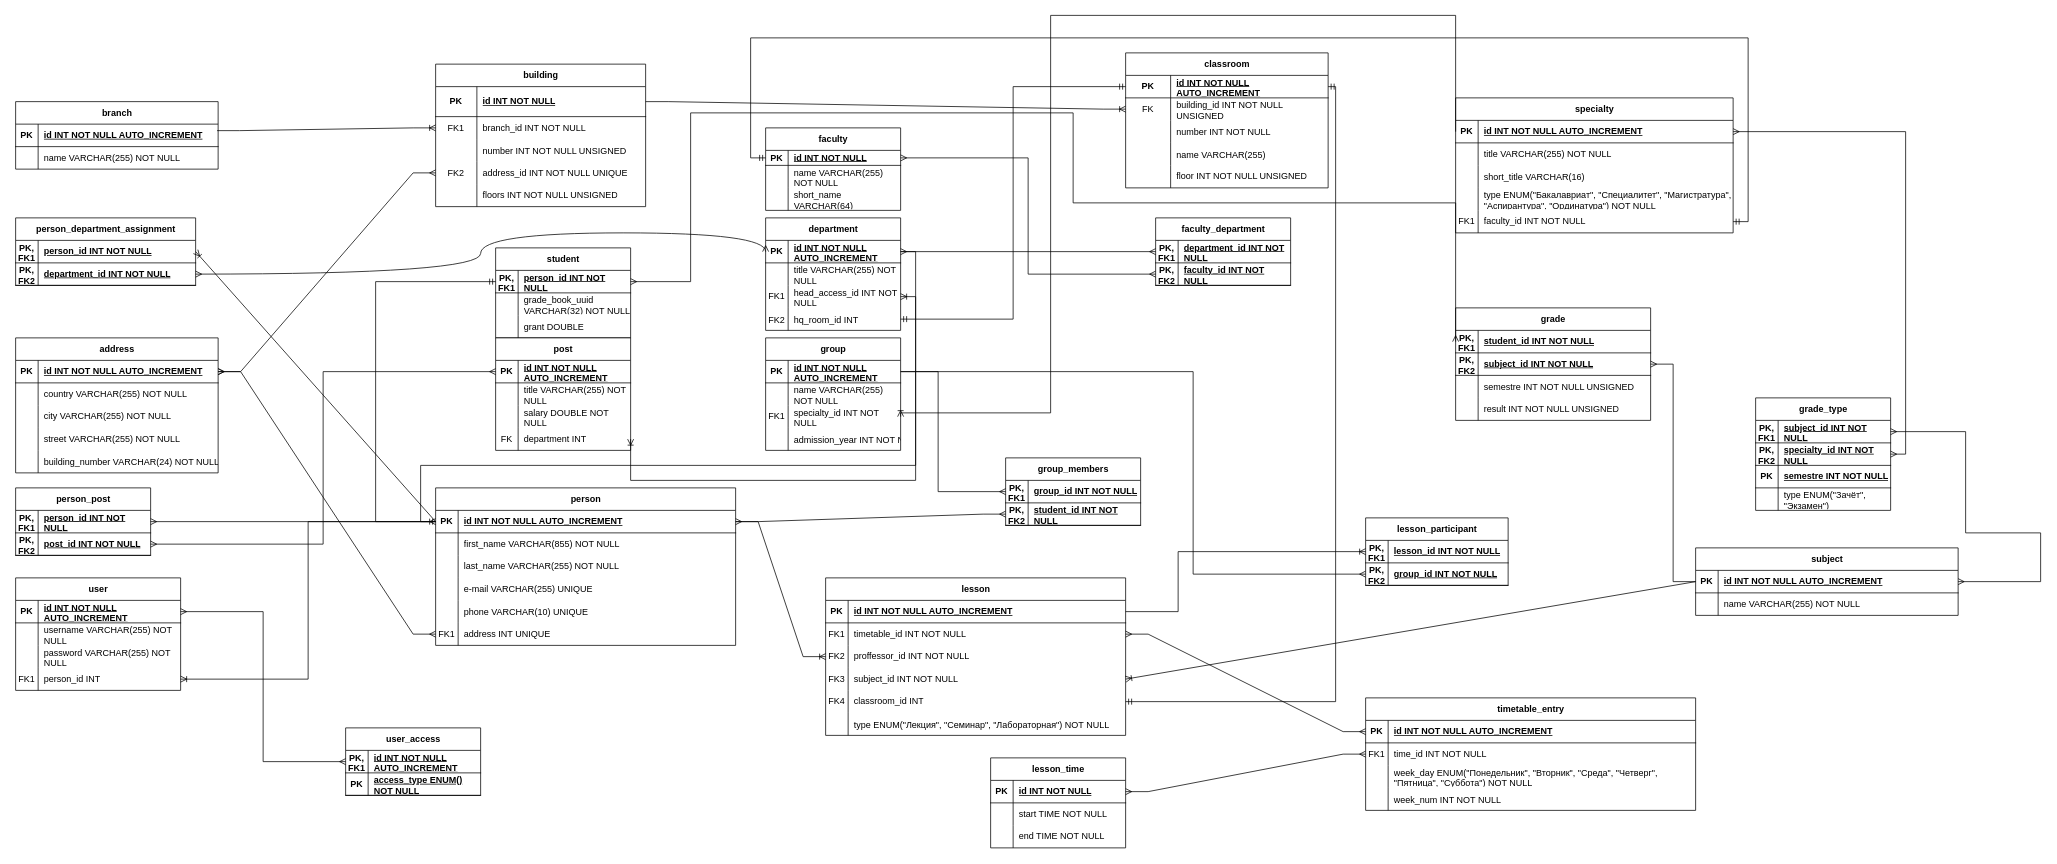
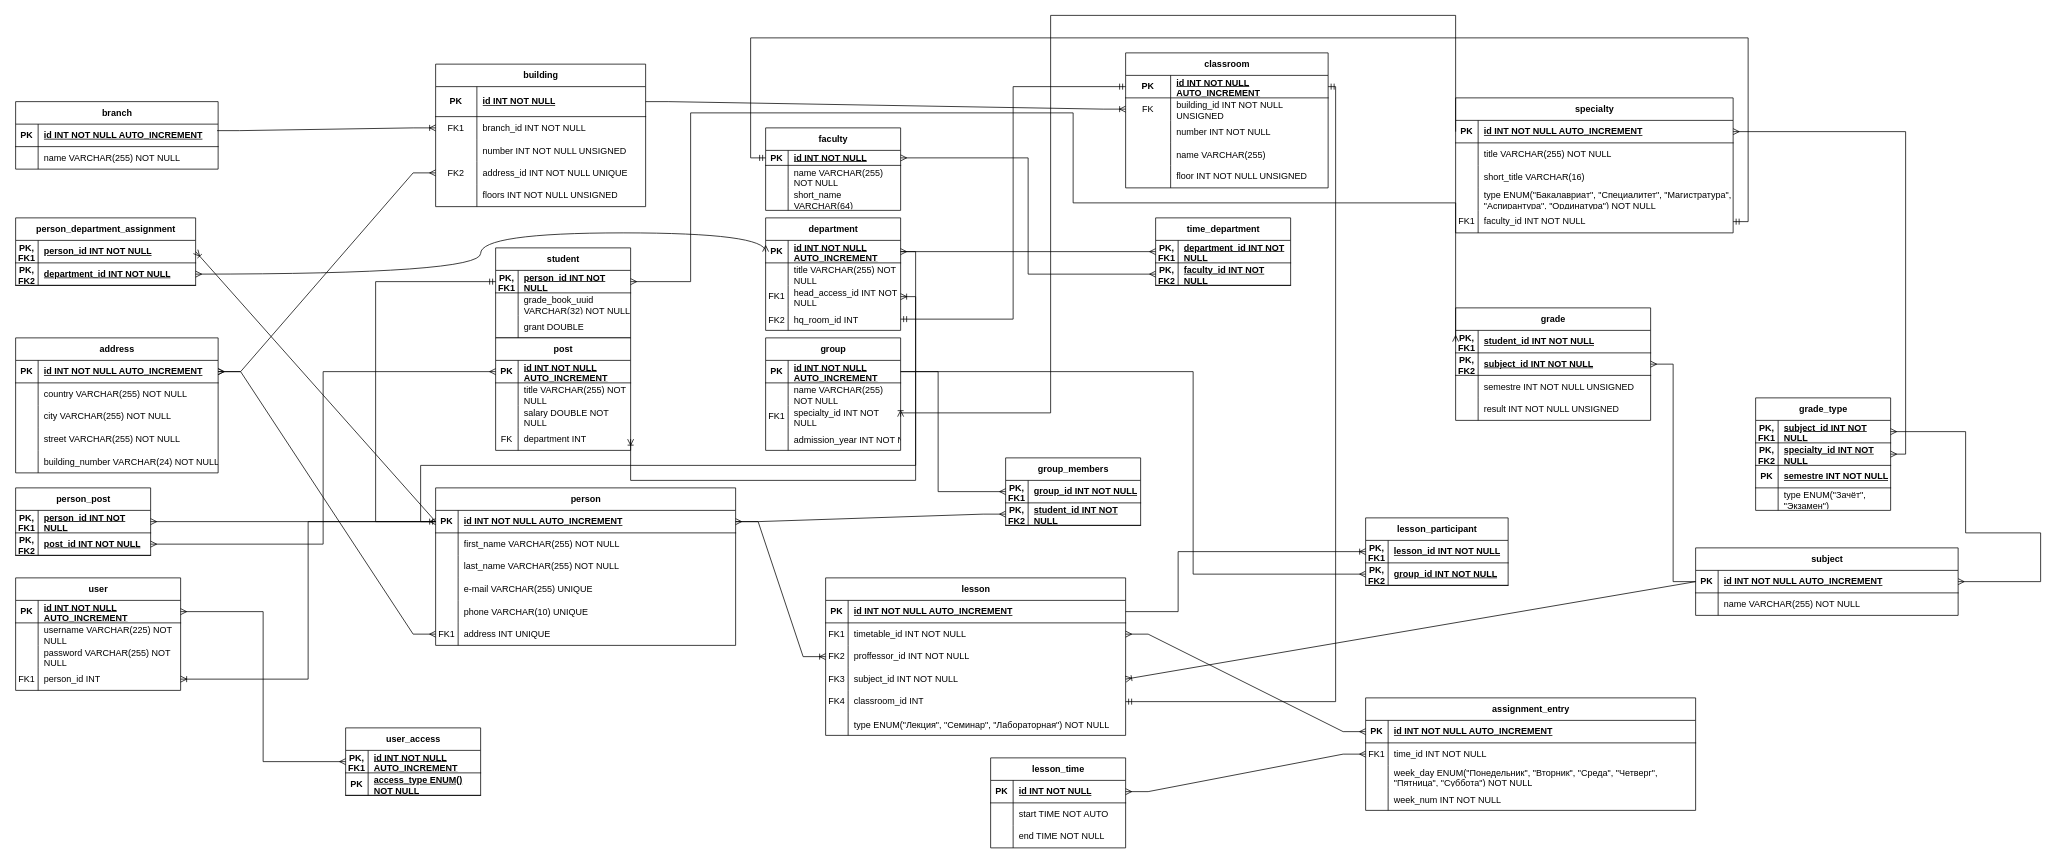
(1223, 229) -> (1223, 229)
(540, 544) -> (540, 544)
(112, 634) -> (112, 634)
(1531, 709) -> (1531, 709)
(1063, 814) -> (1063, 814)
